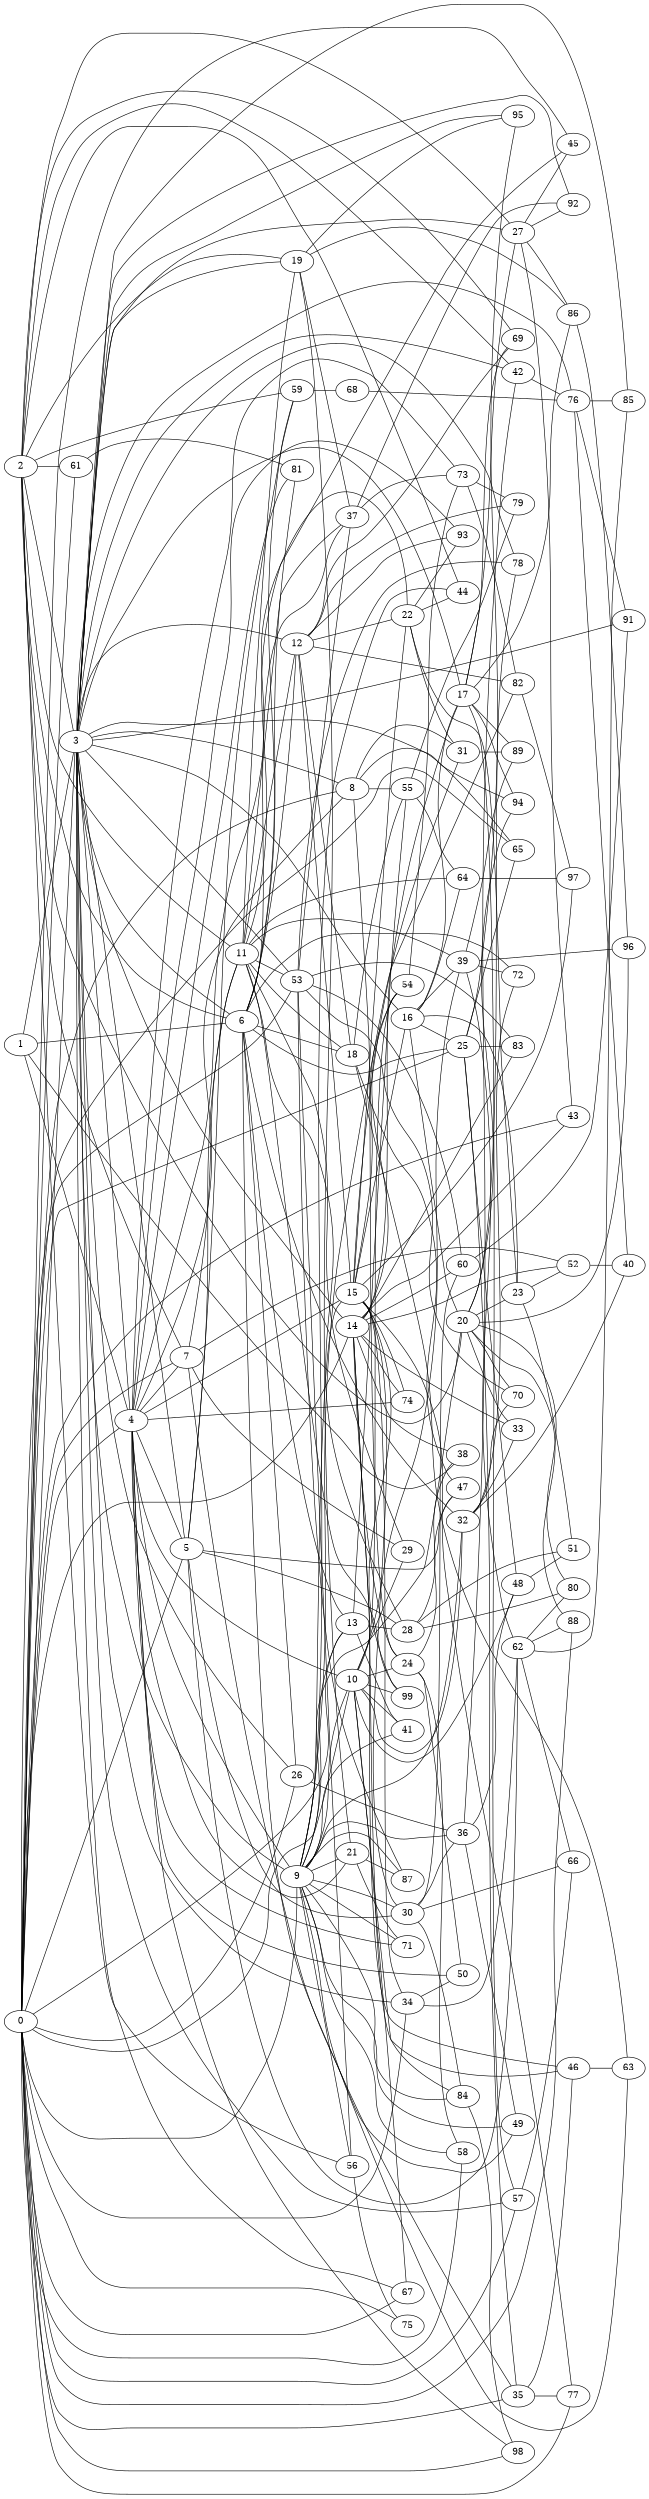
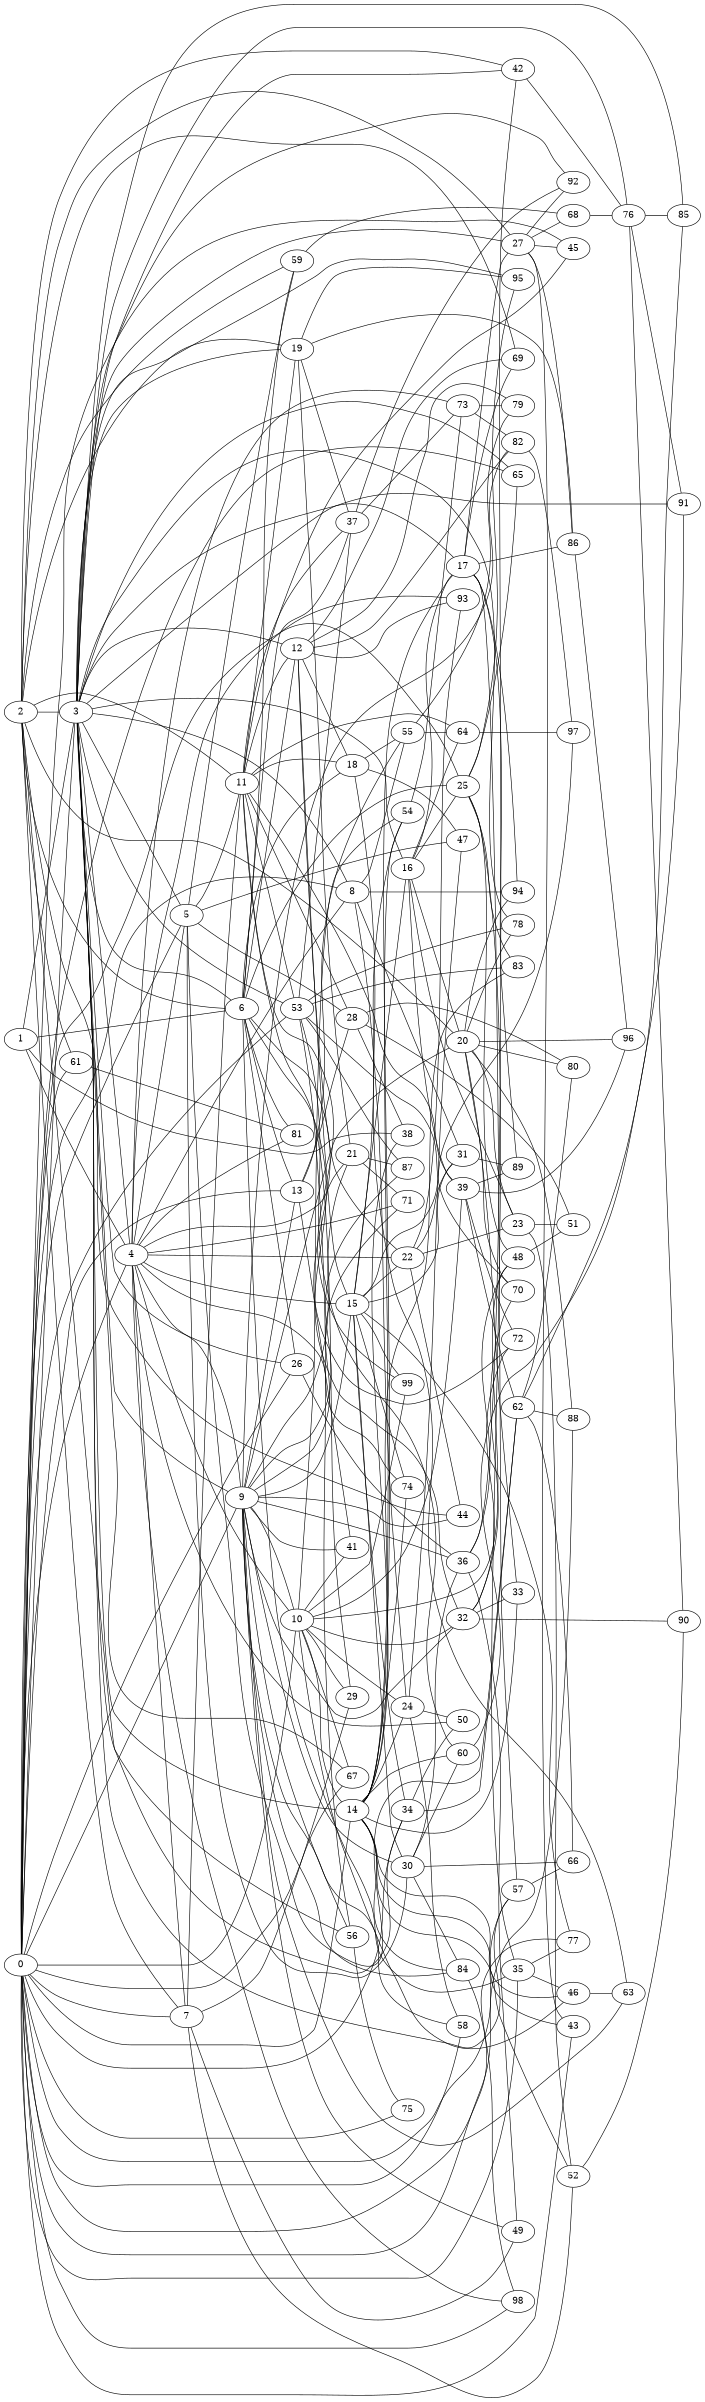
none -> (548, 229)
(629, 1265) -> (684, 1621)
none -> (320, 1722)
